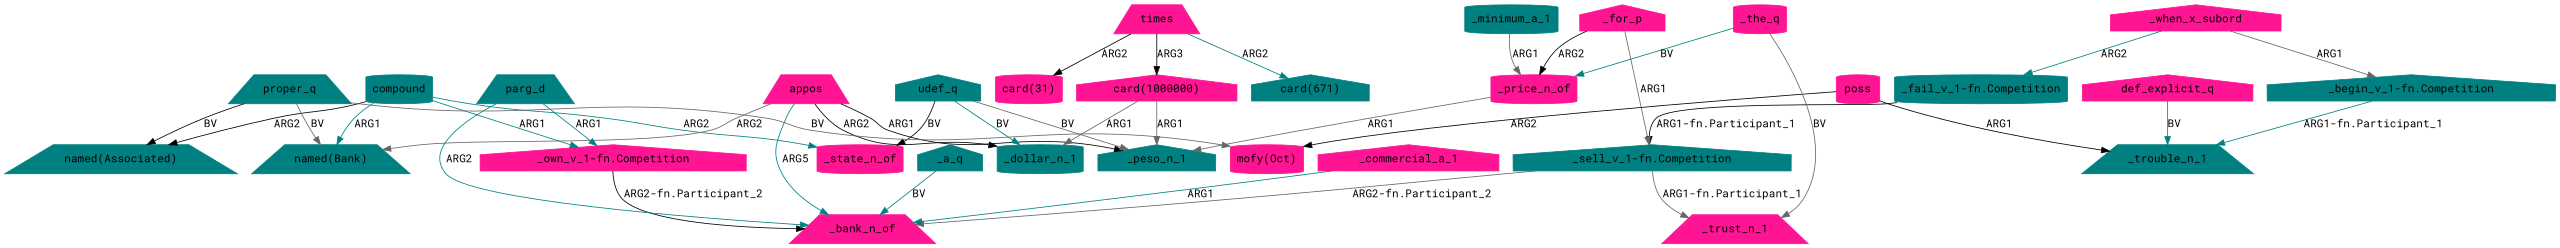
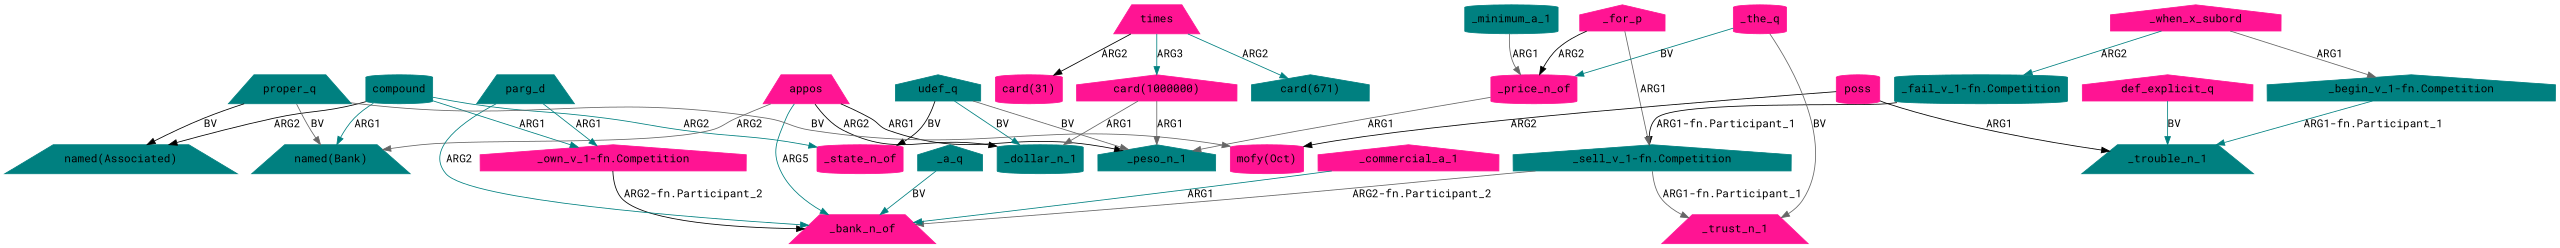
(1157, 50) -> (1157, 50)
